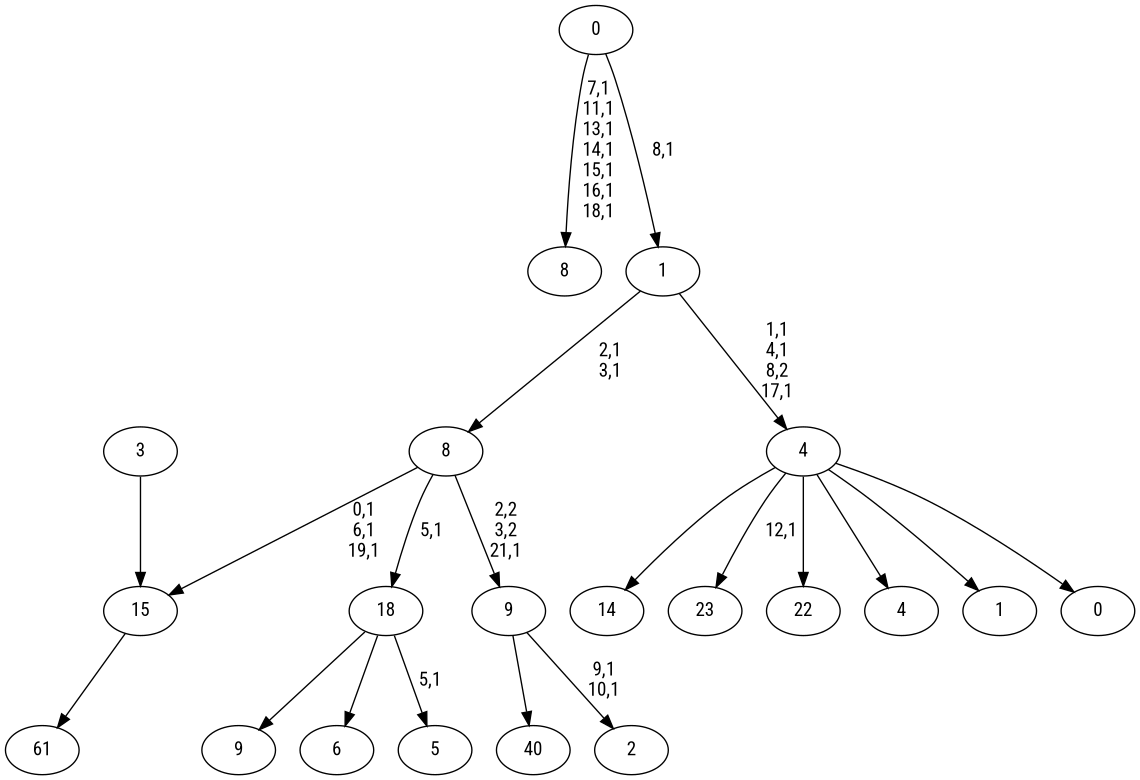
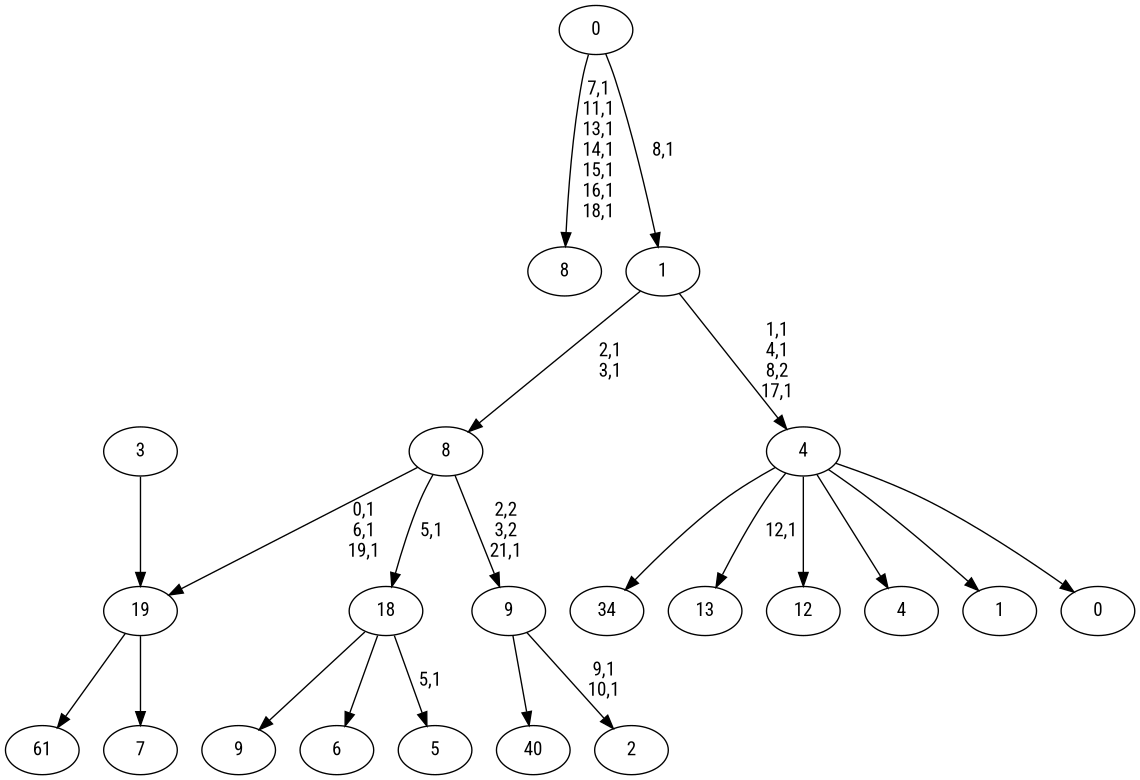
(140, 611) -> (140, 611)
(607, 611) -> (607, 611)
(705, 611) -> (705, 611)
(803, 611) -> (803, 611)
none -> (140, 750)
